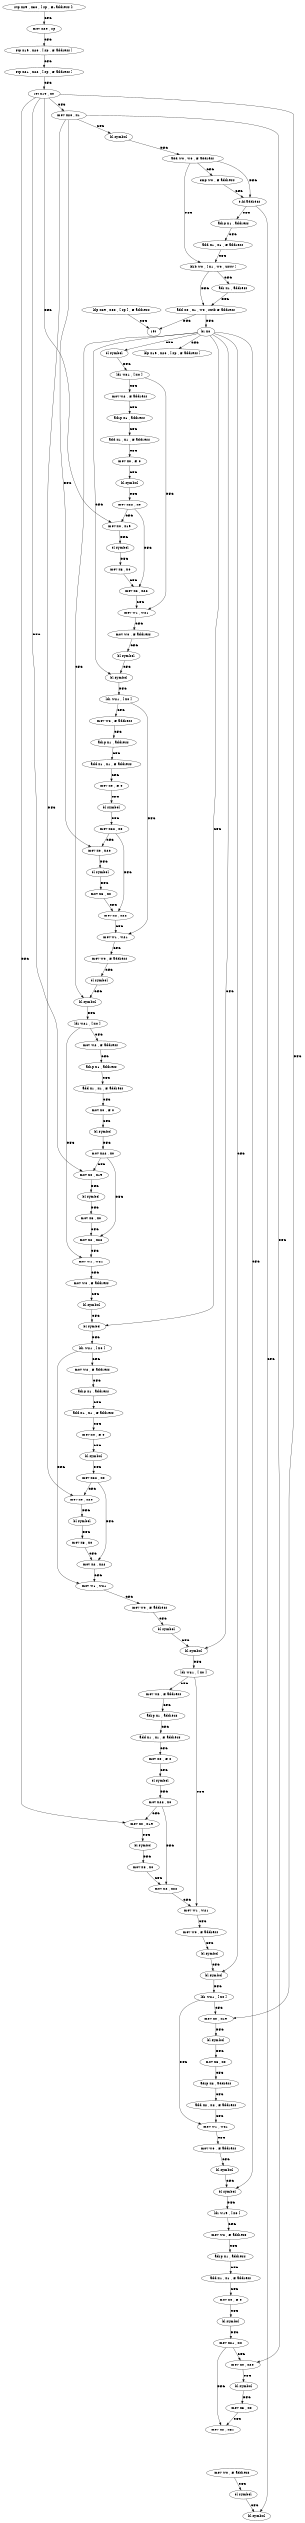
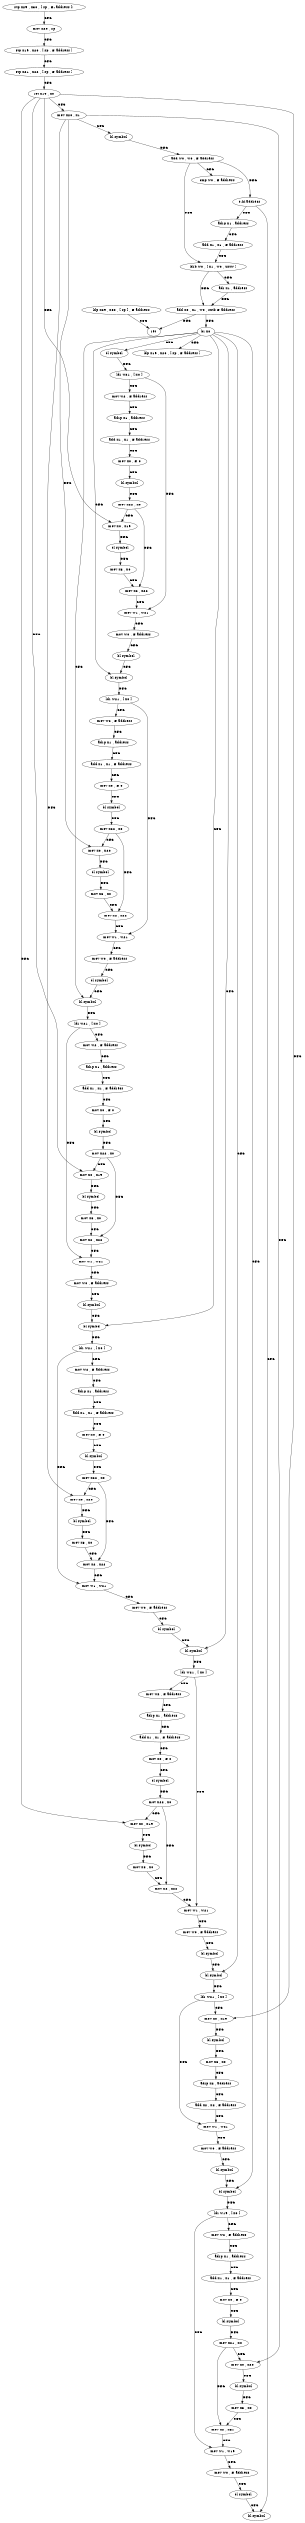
(232, 190) -> none
none -> (223, 2451)
